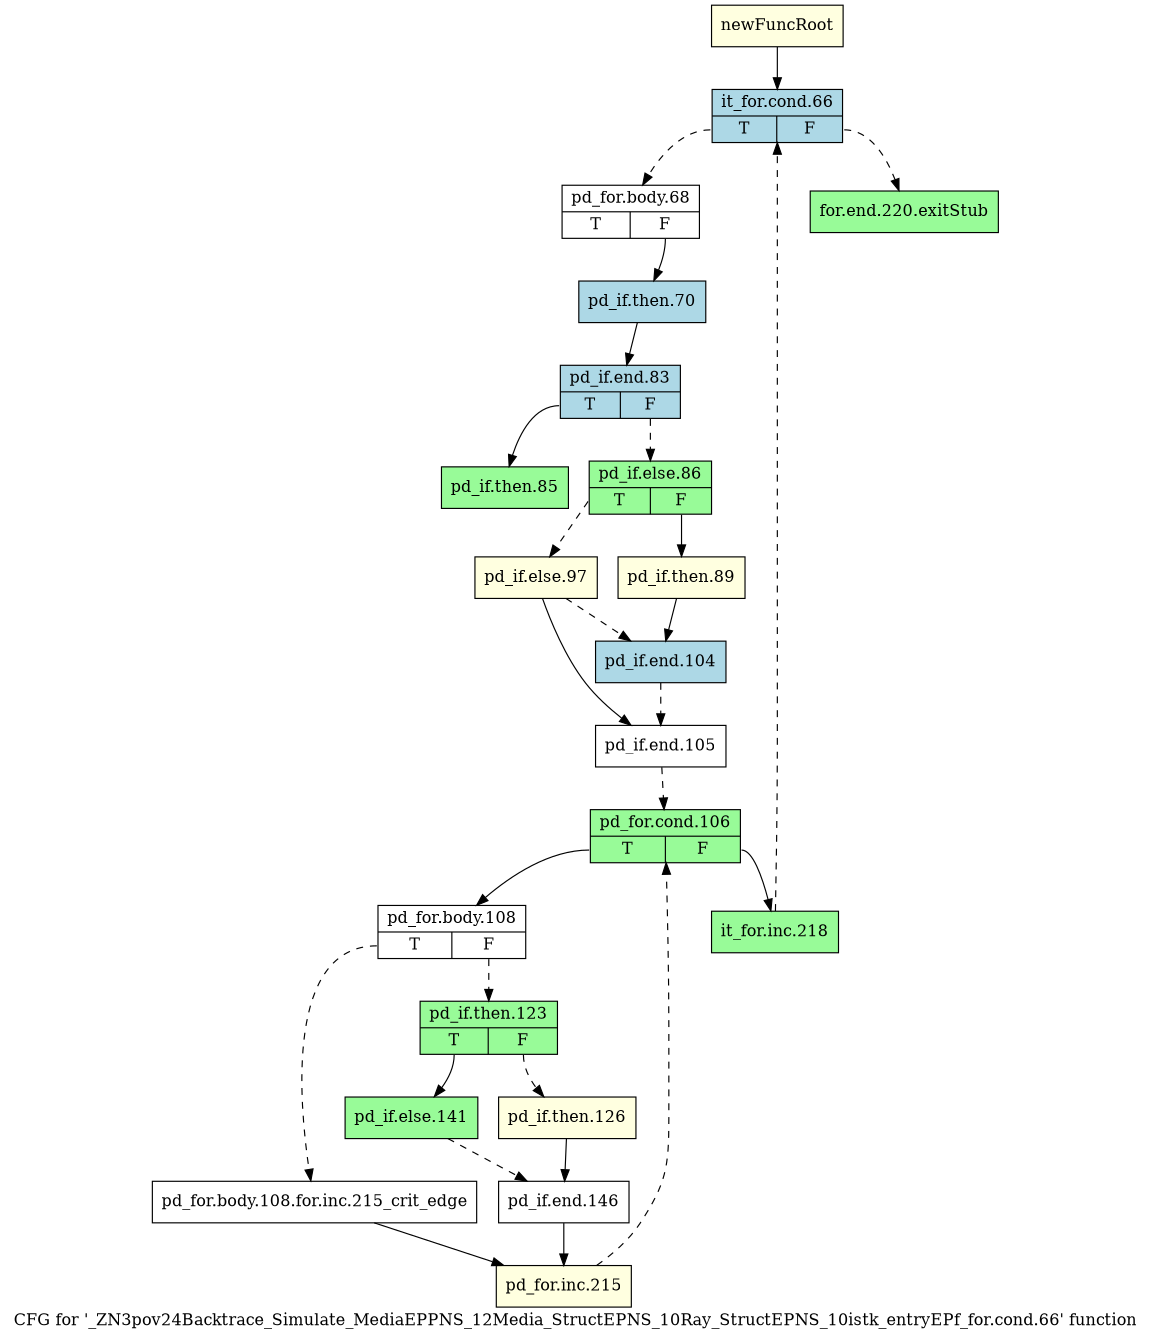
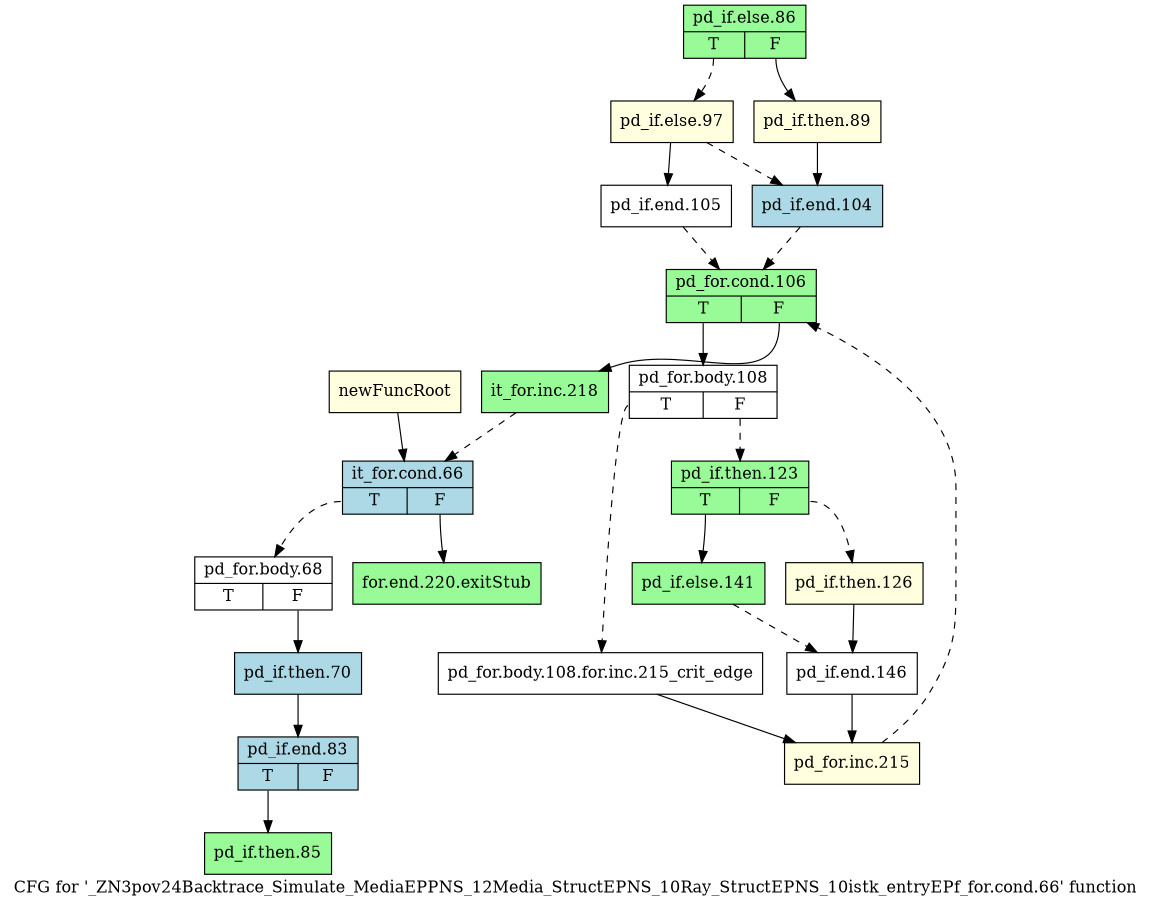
(877, 147) -> (441, 533)
(650, 434) -> none
(661, 698) -> (786, 244)
